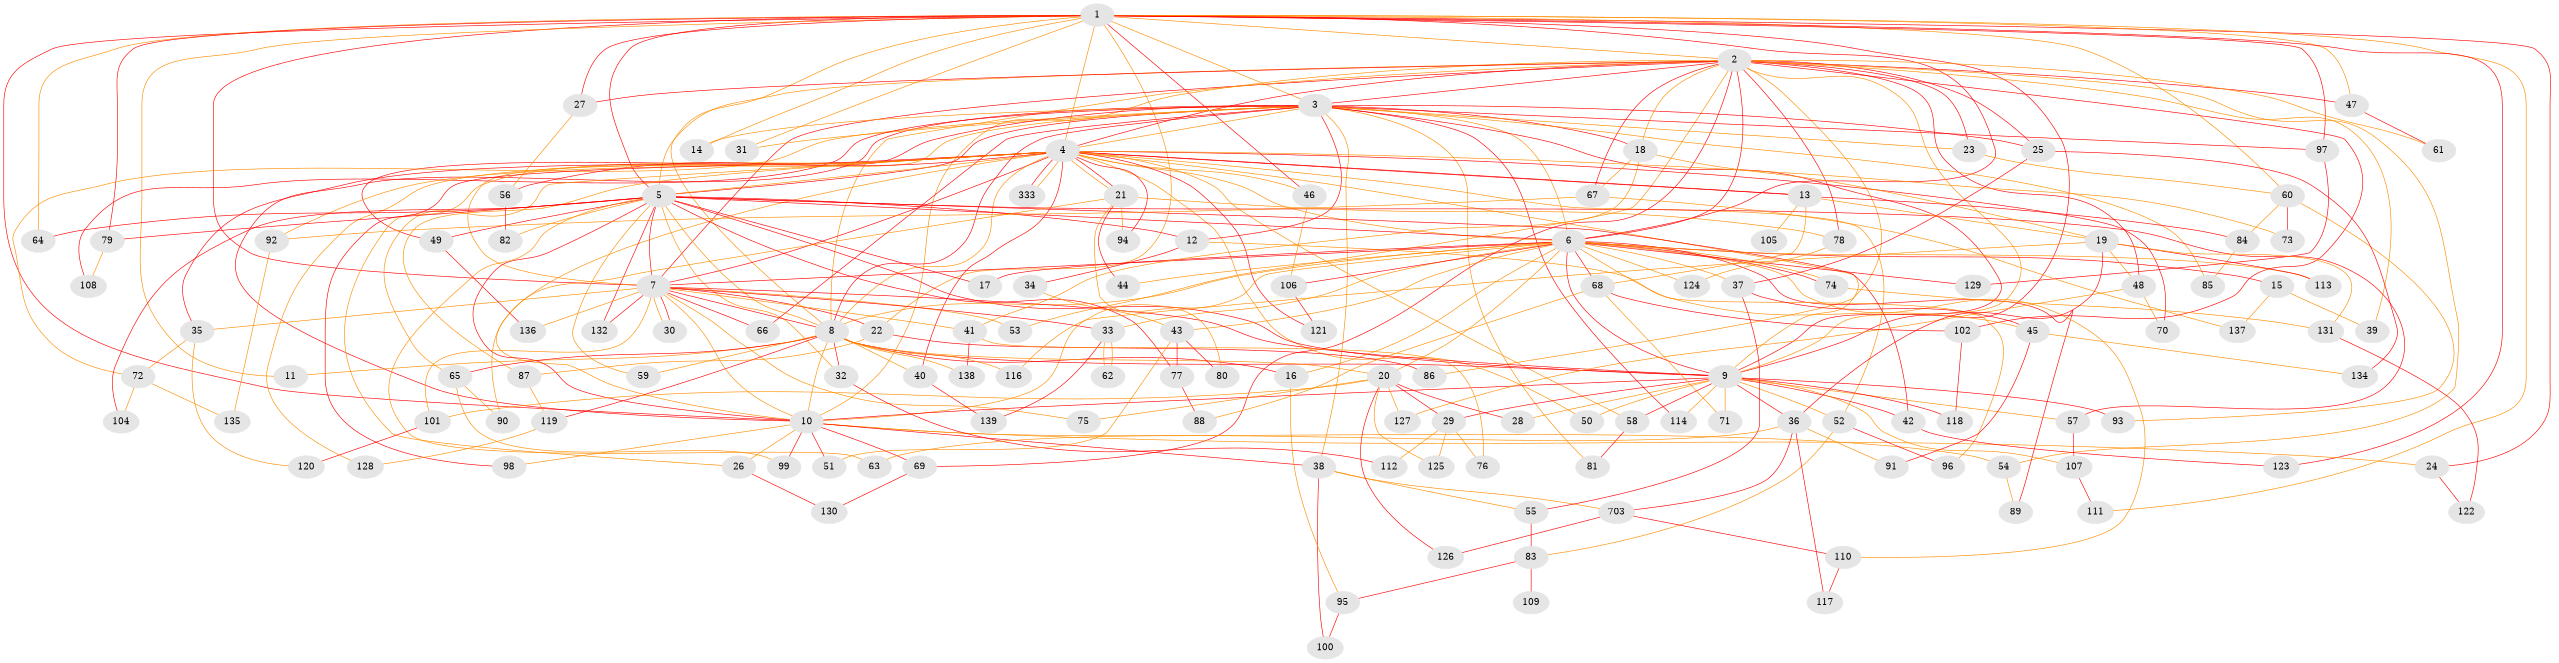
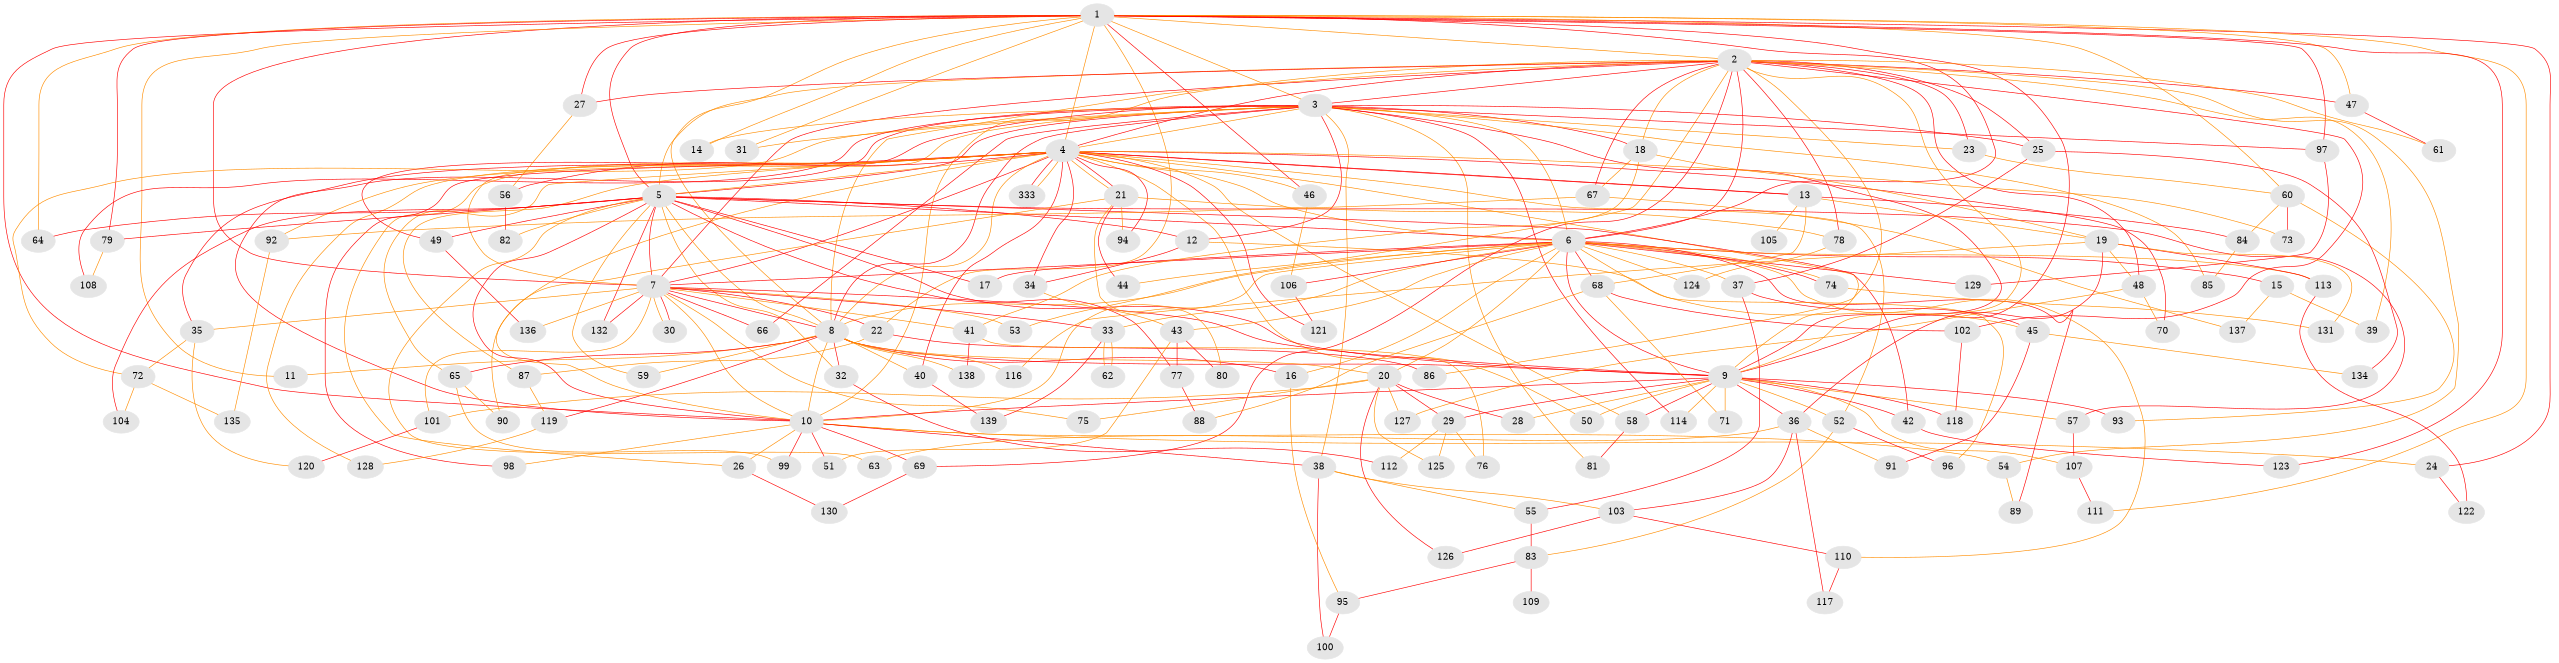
none -> (1059, 225)
(2450, 398) -> (2385, 409)
(1617, 512) -> (1617, 512)
